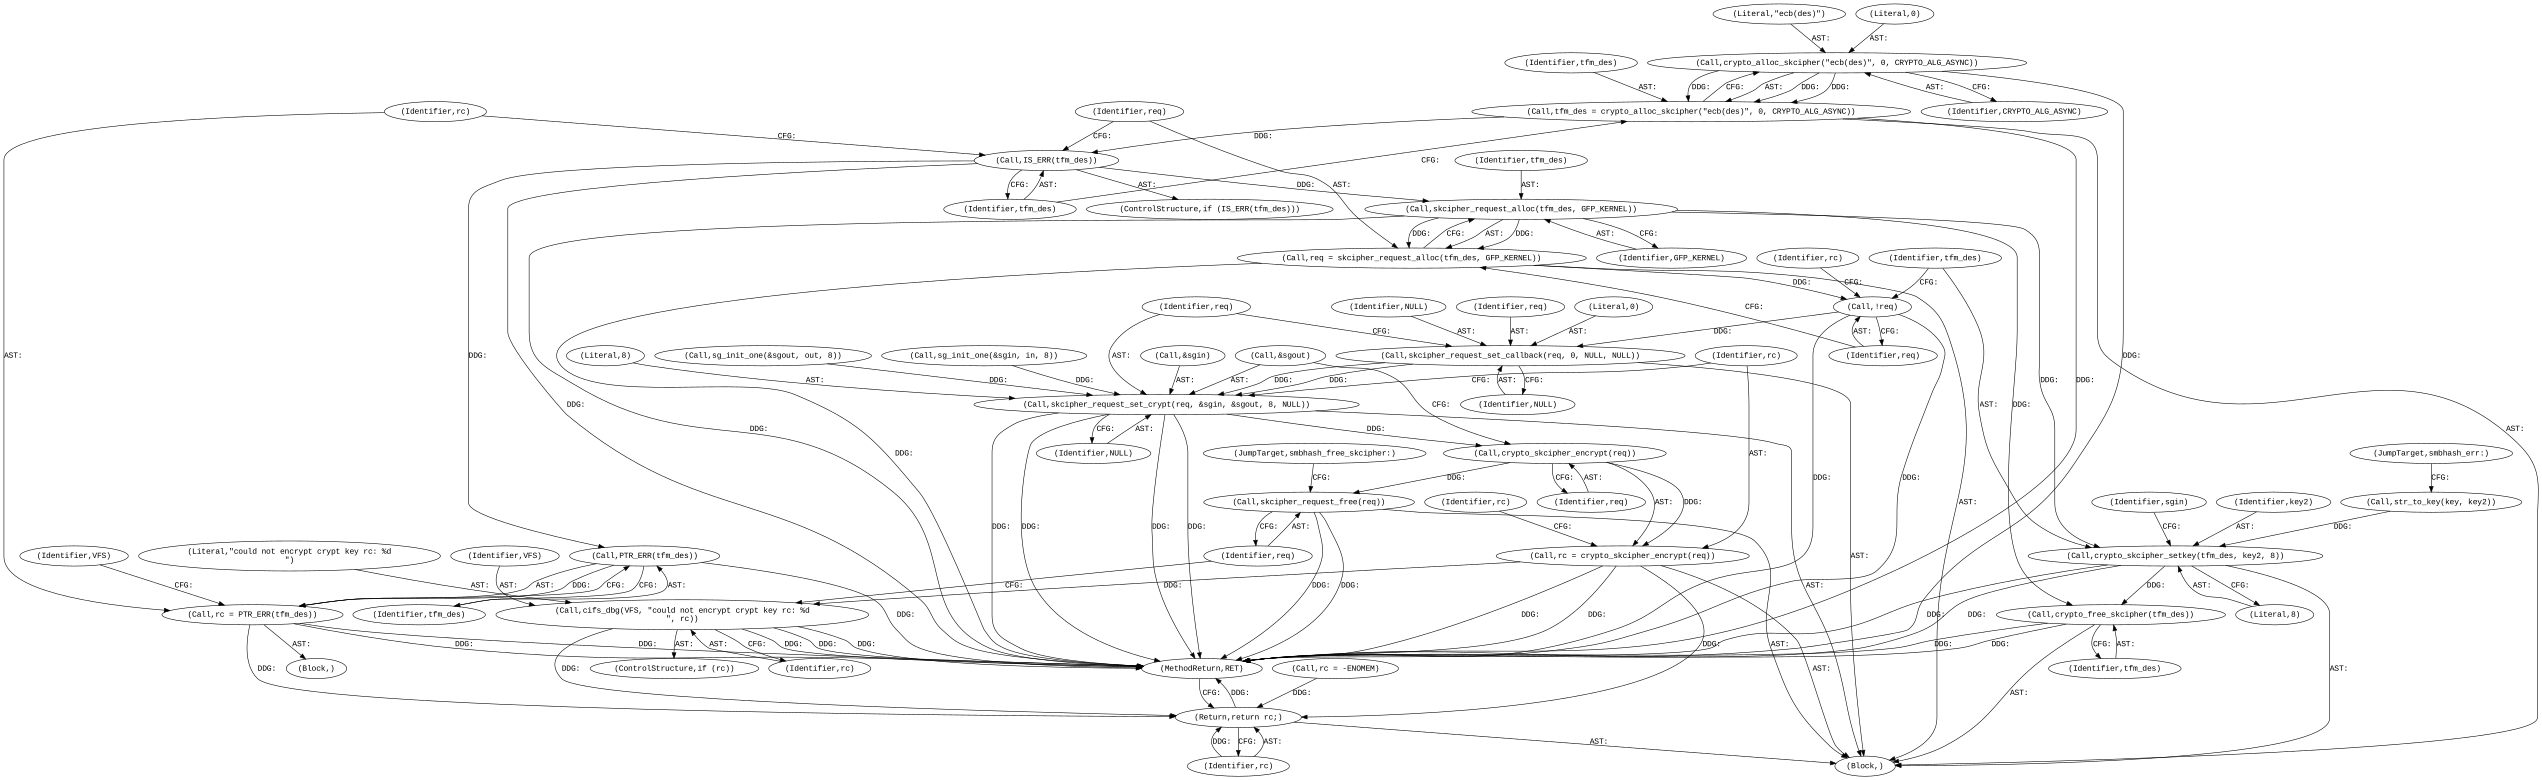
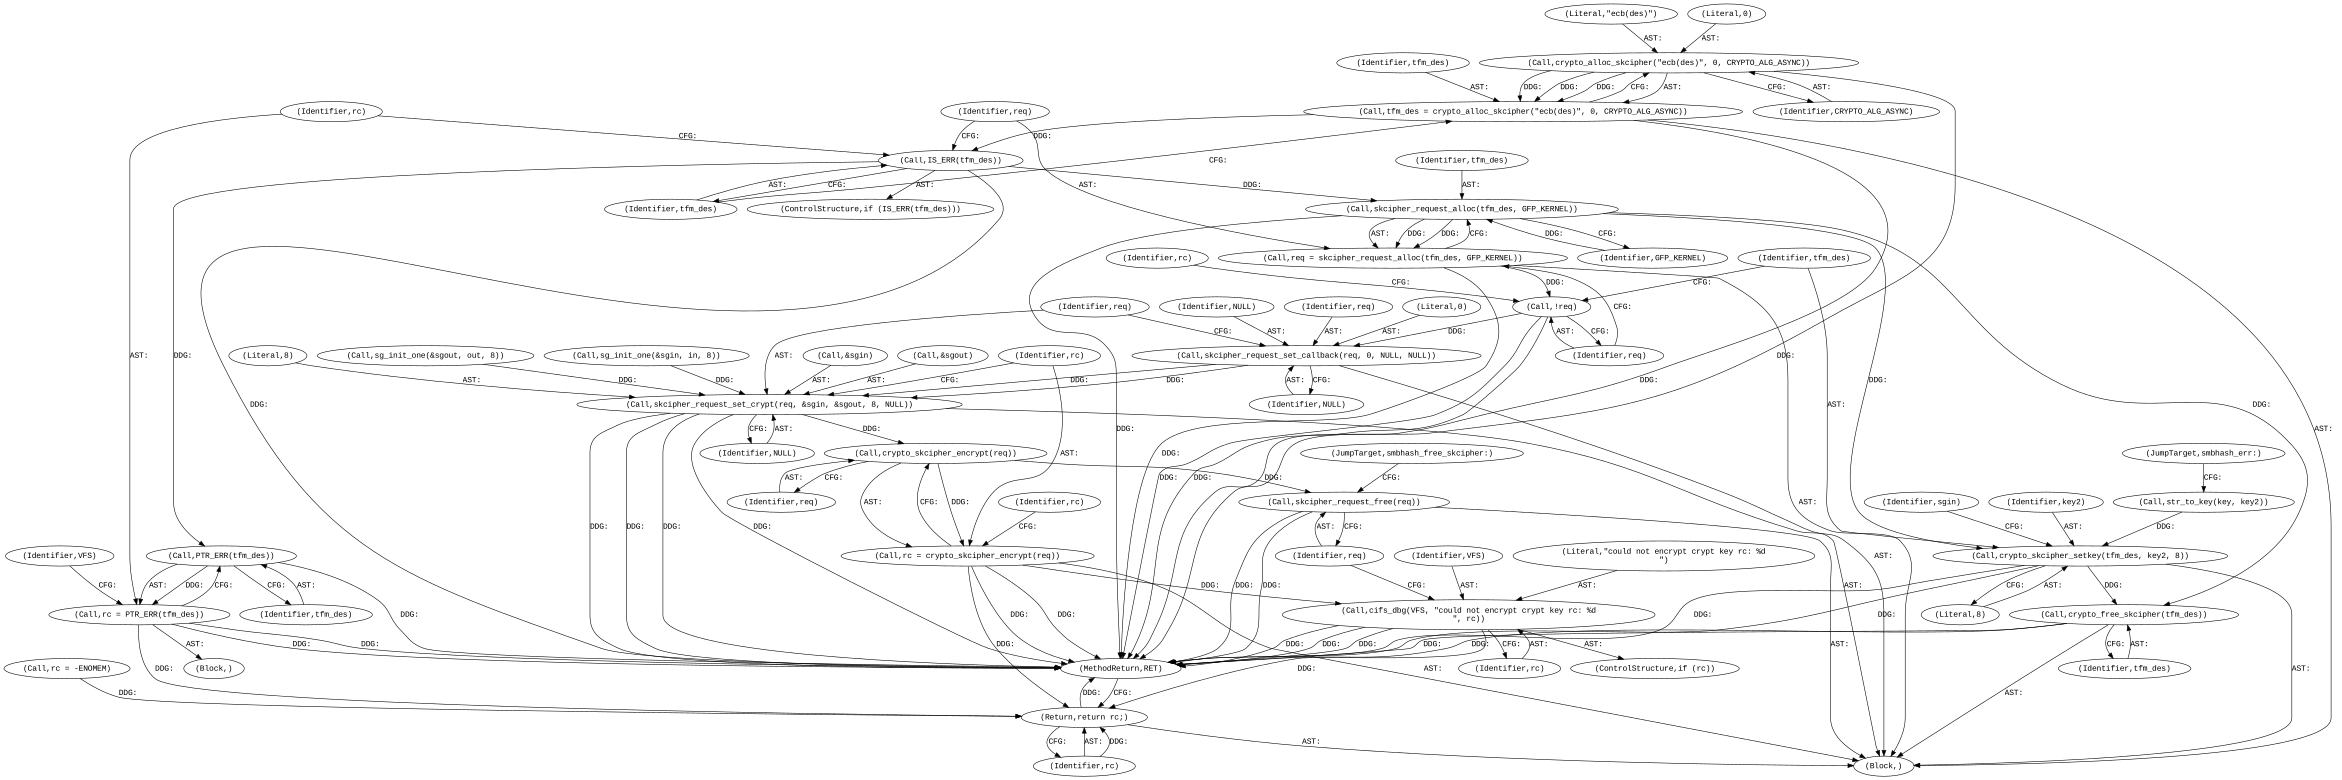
(1608, 234) -> (1557, 234)
(1412, 395) -> (920, 513)
